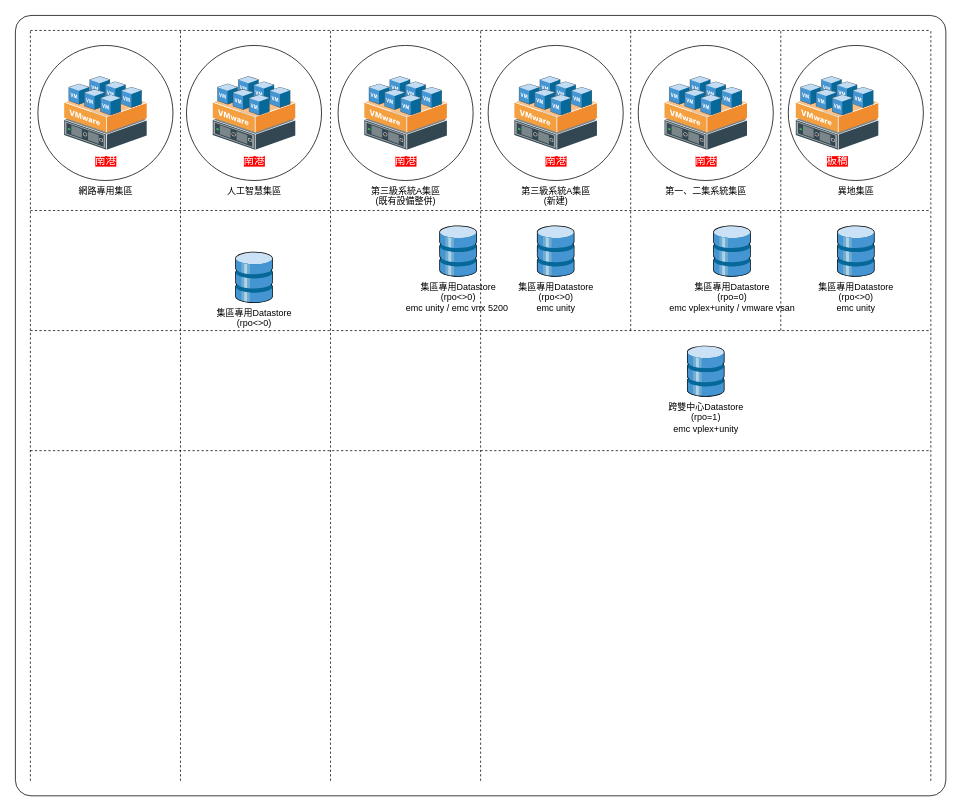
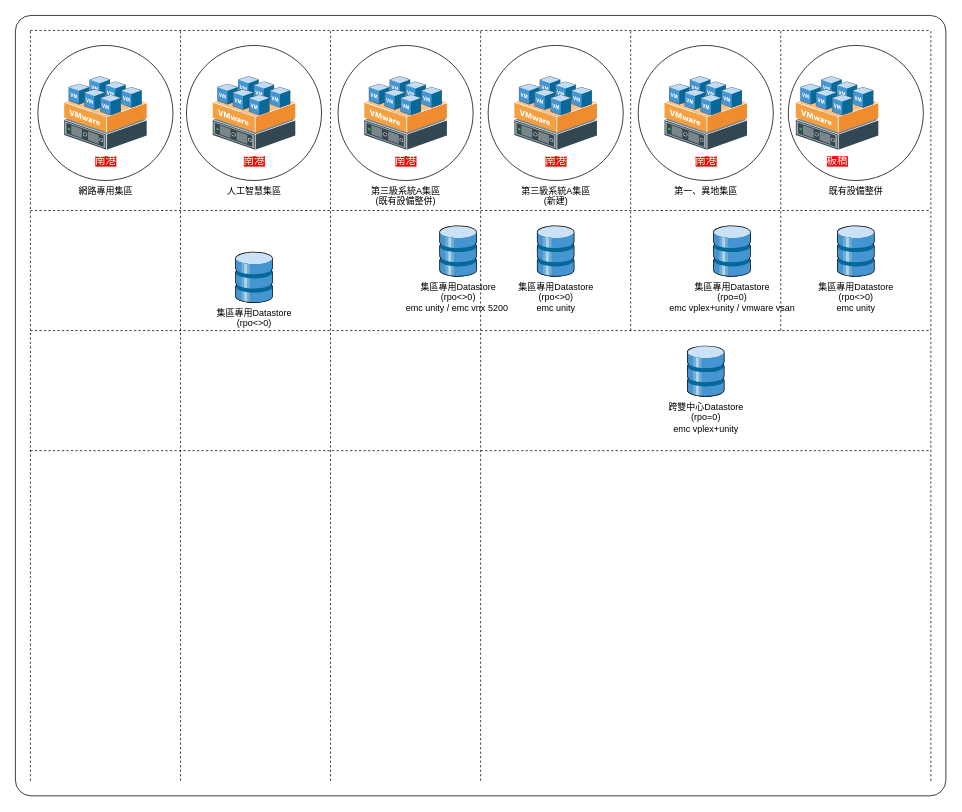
(706, 191) -> (706, 191)
(856, 191) -> (856, 191)
(706, 418) -> (706, 418)
